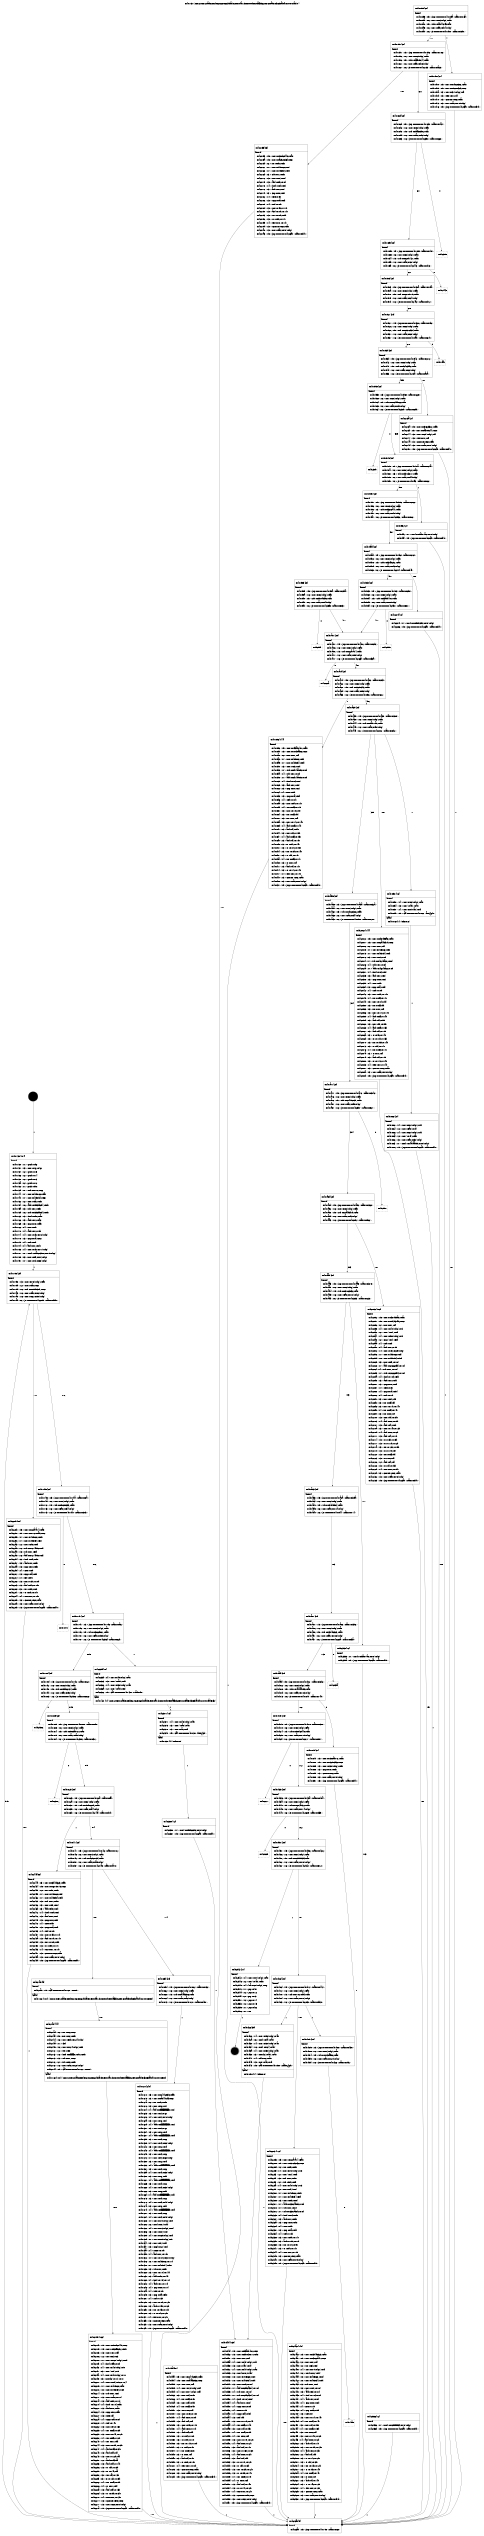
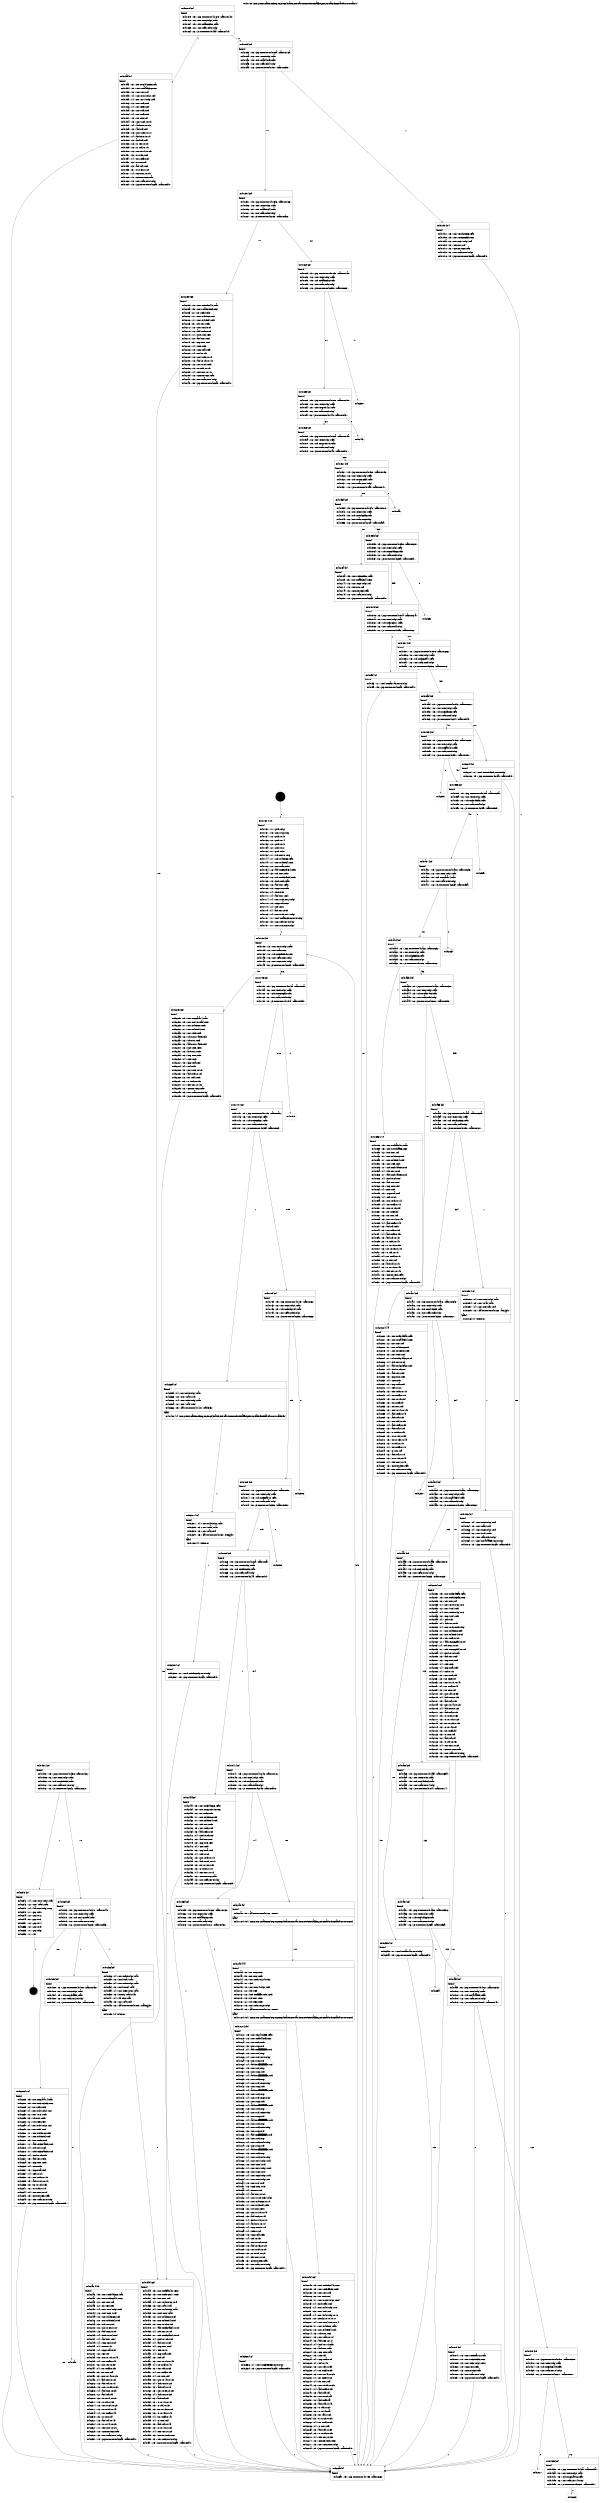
none -> (207, 20)
(369, 621) -> (451, 770)
(405, 811) -> (471, 1209)
(298, 1827) -> none
